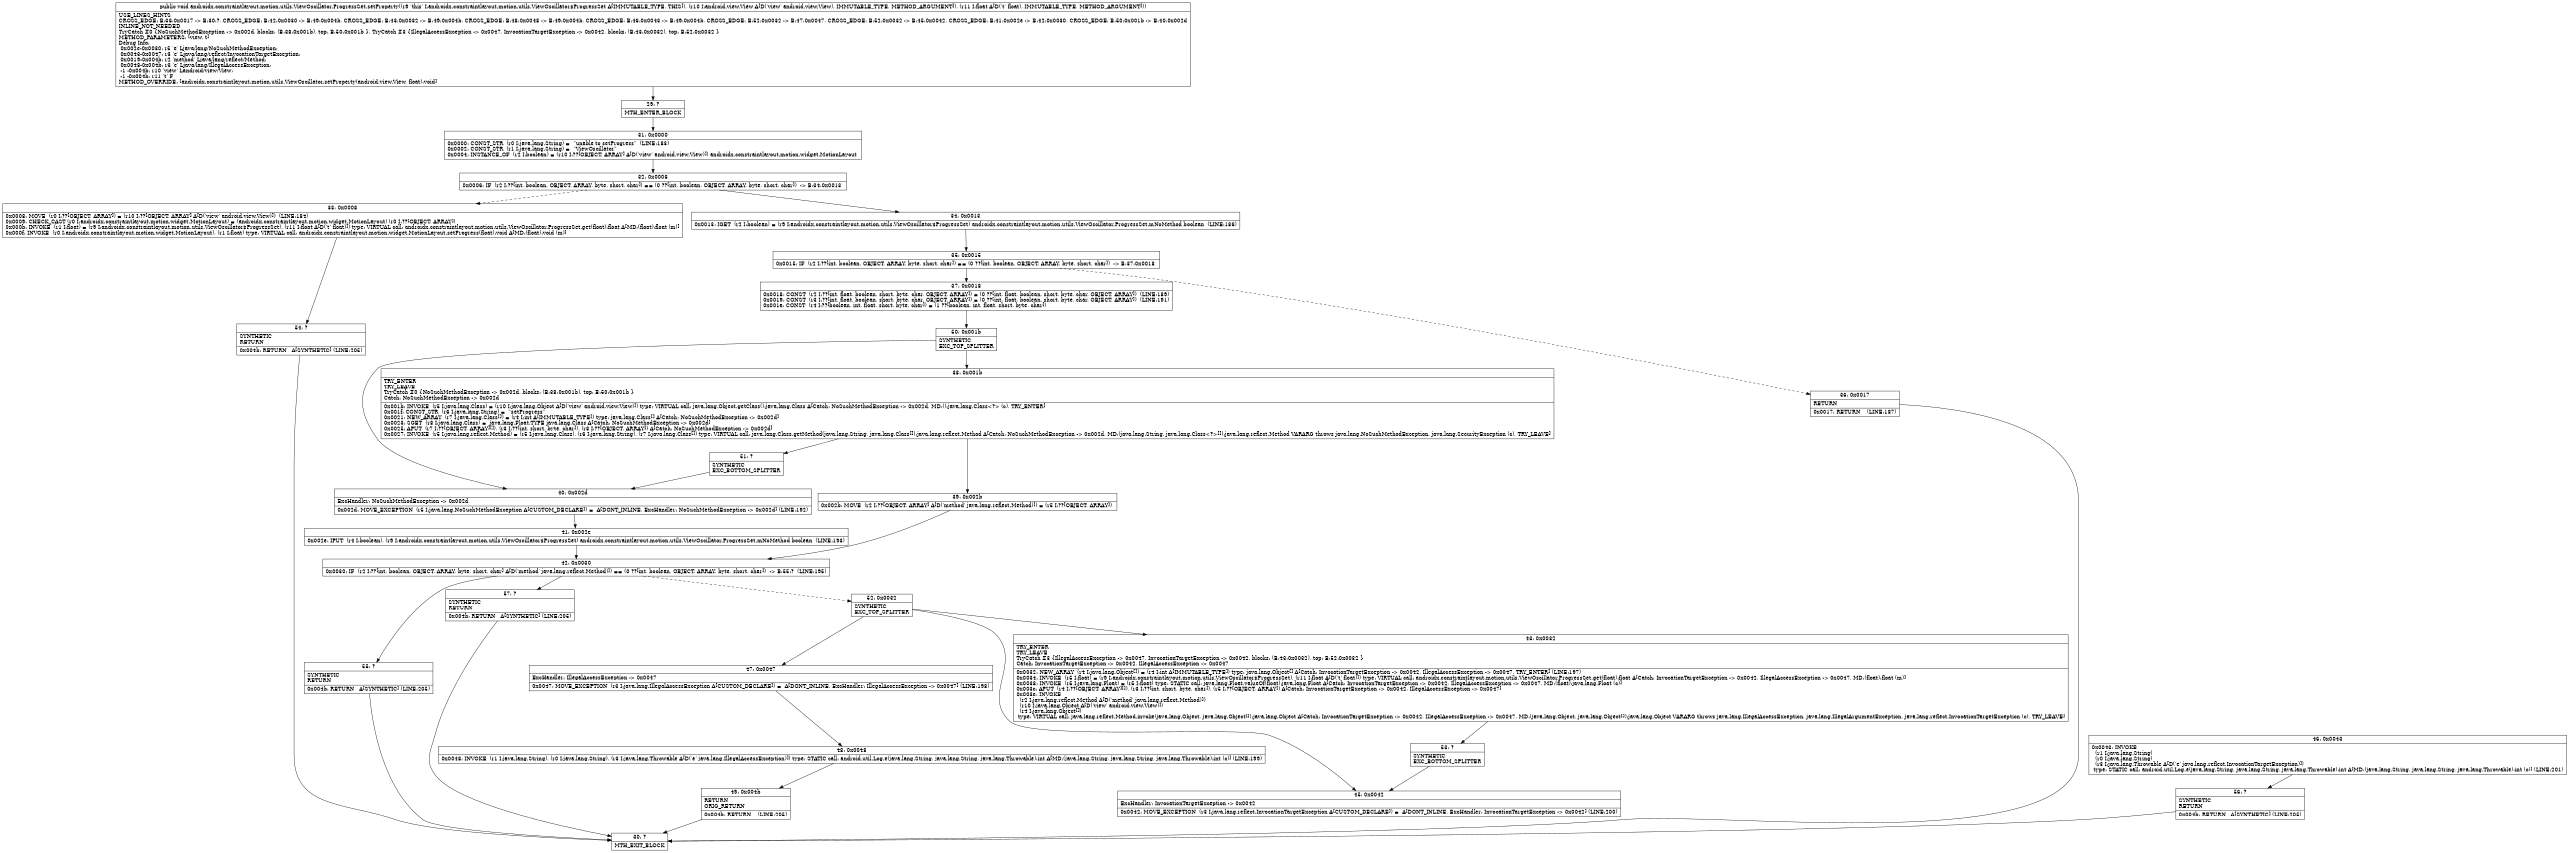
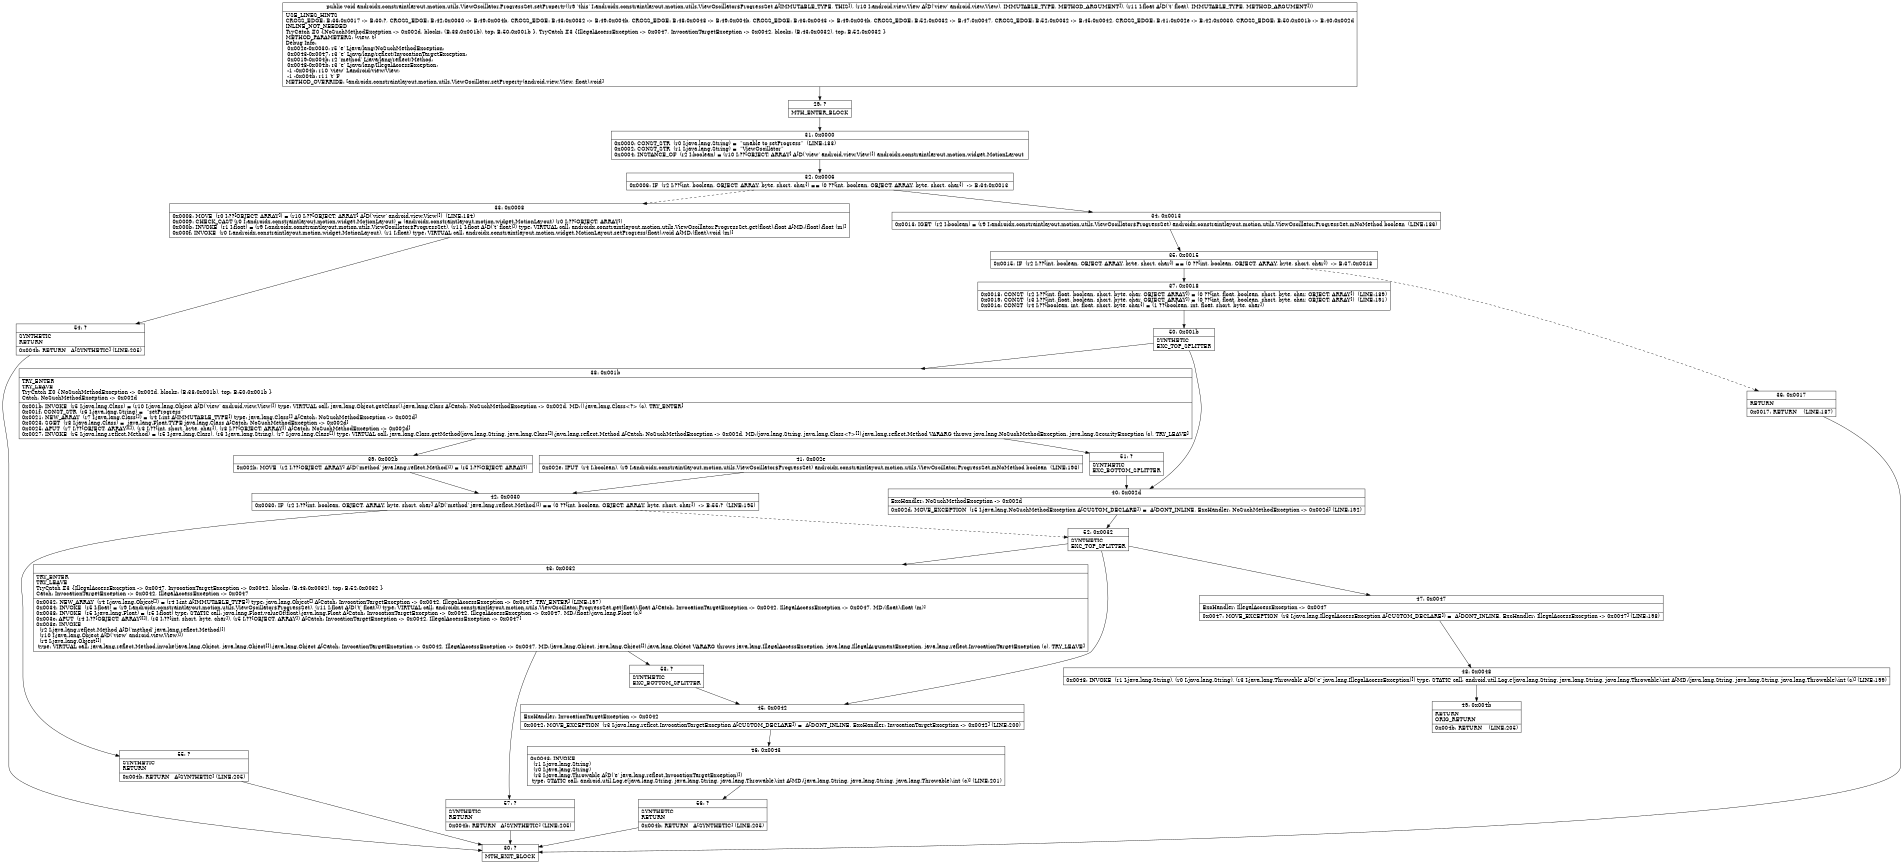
(575, 520) -> (1113, 520)
(551, 582) -> (513, 721)
none -> (770, 736)
(684, 826) -> none
